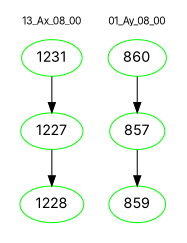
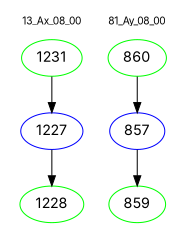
(137, 22) -> (137, 22)
(52, 131) -> (52, 131)
(137, 131) -> (137, 131)
